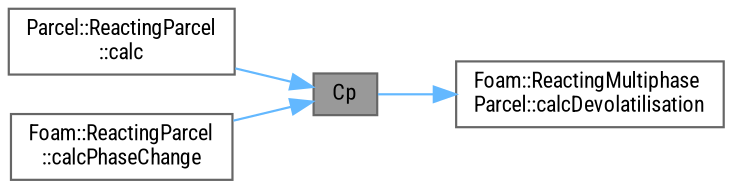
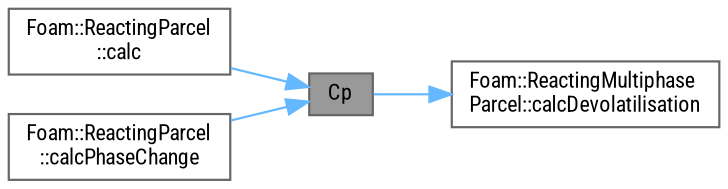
(122, 42) -> (120, 42)
